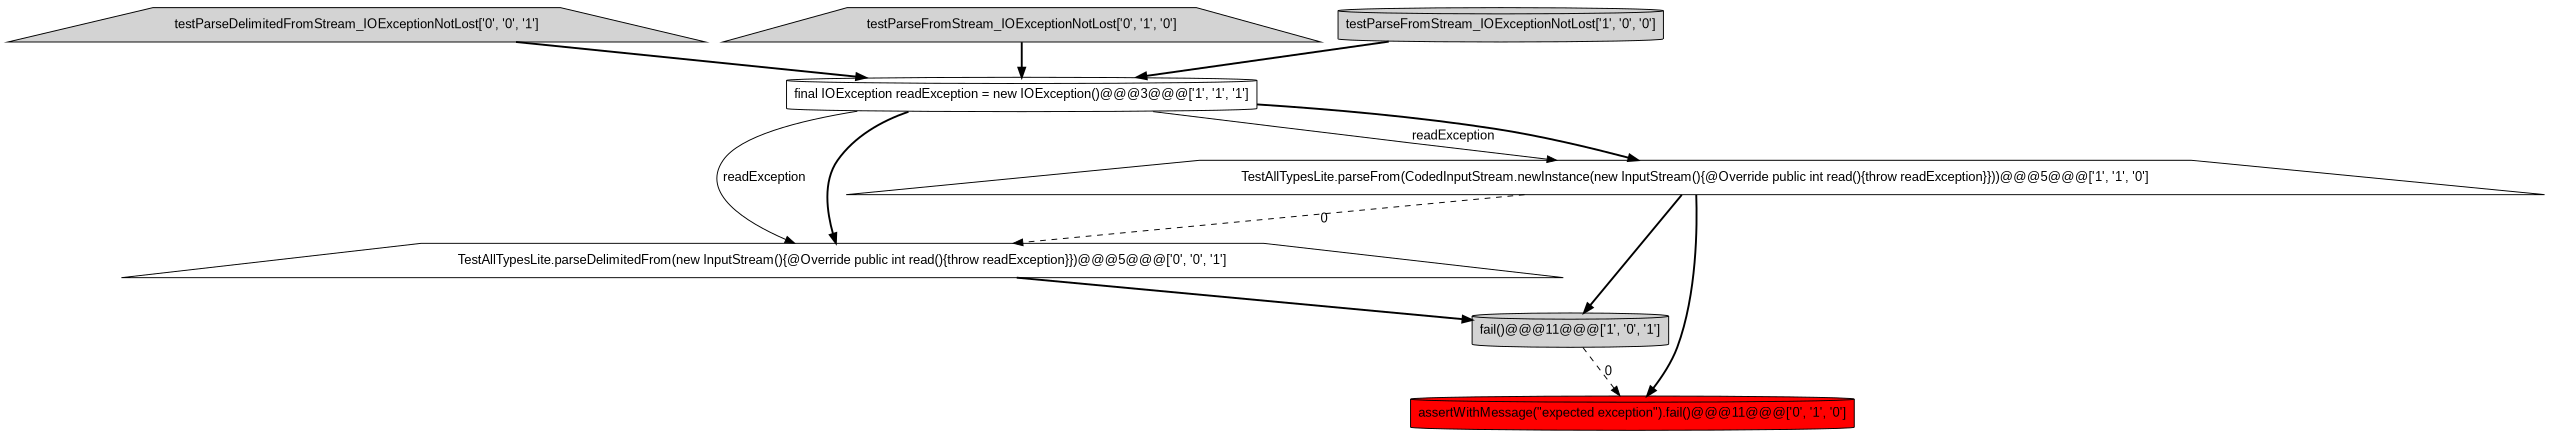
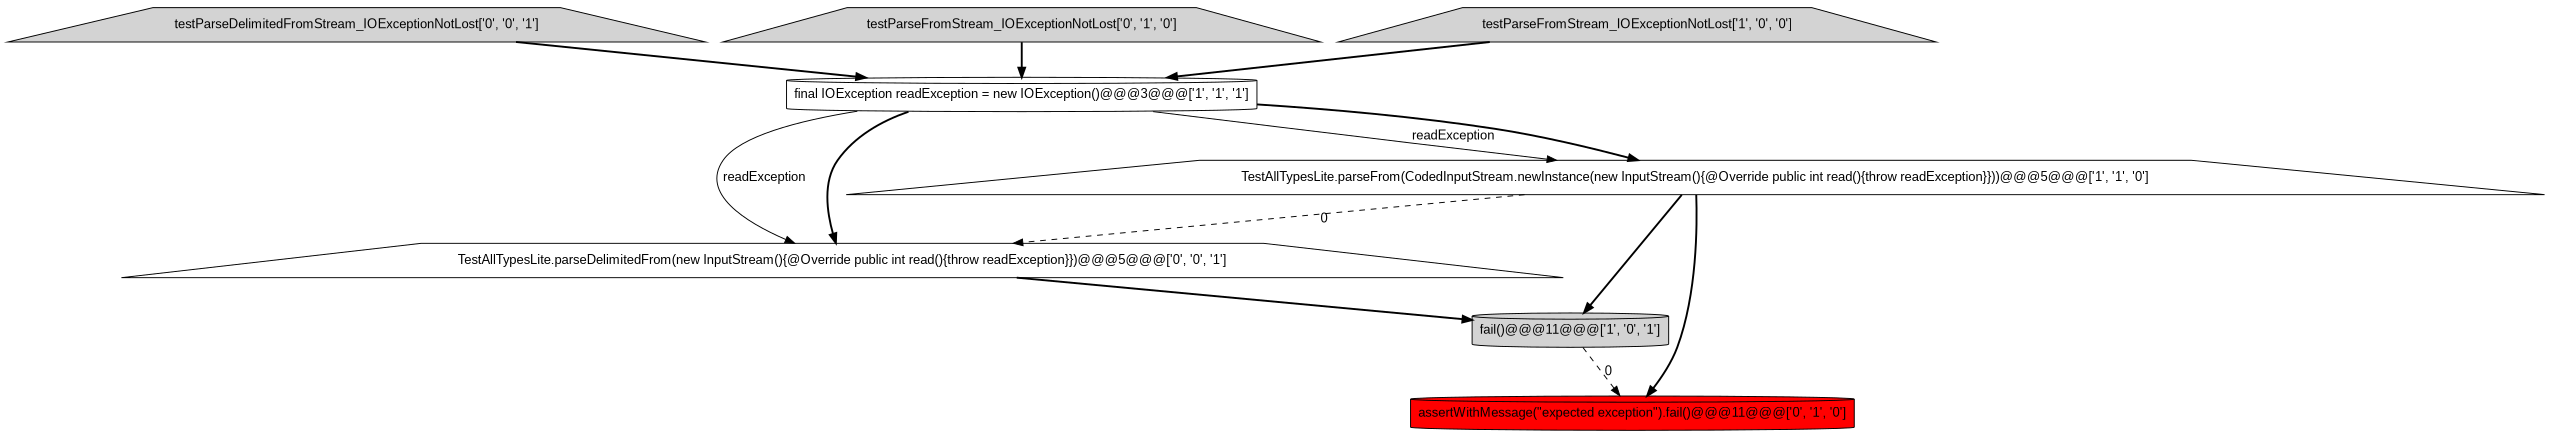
(1501, 25) -> (1637, 25)
